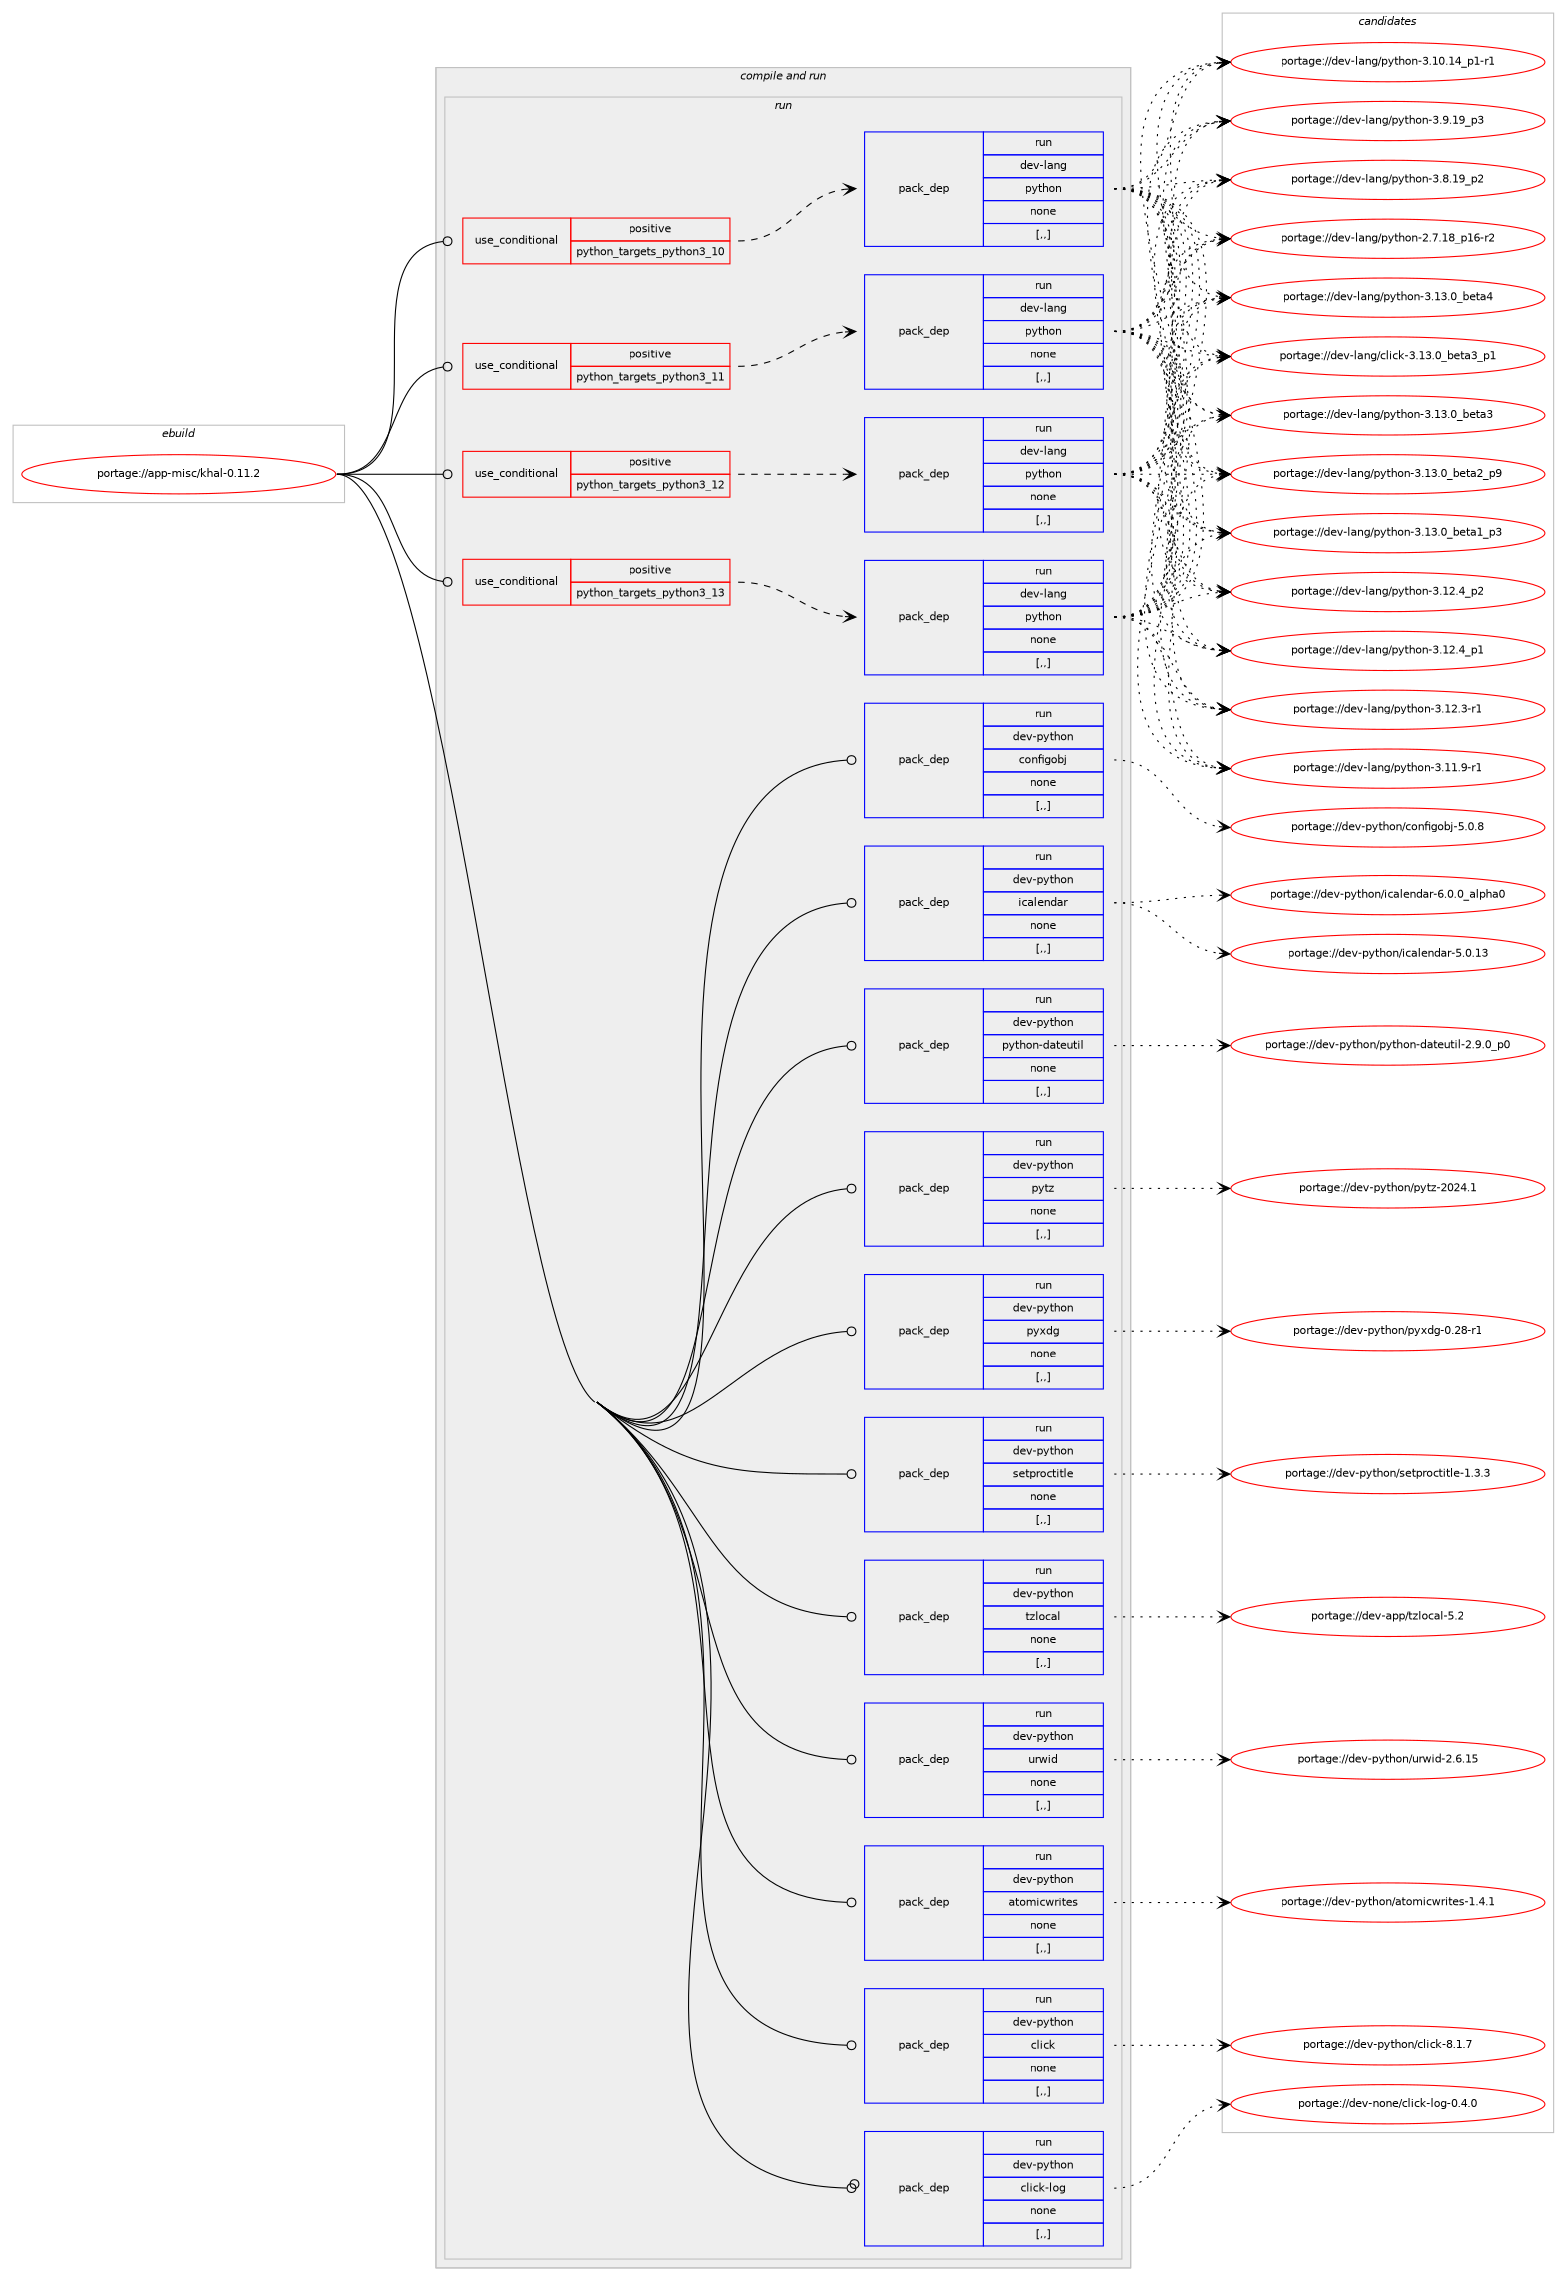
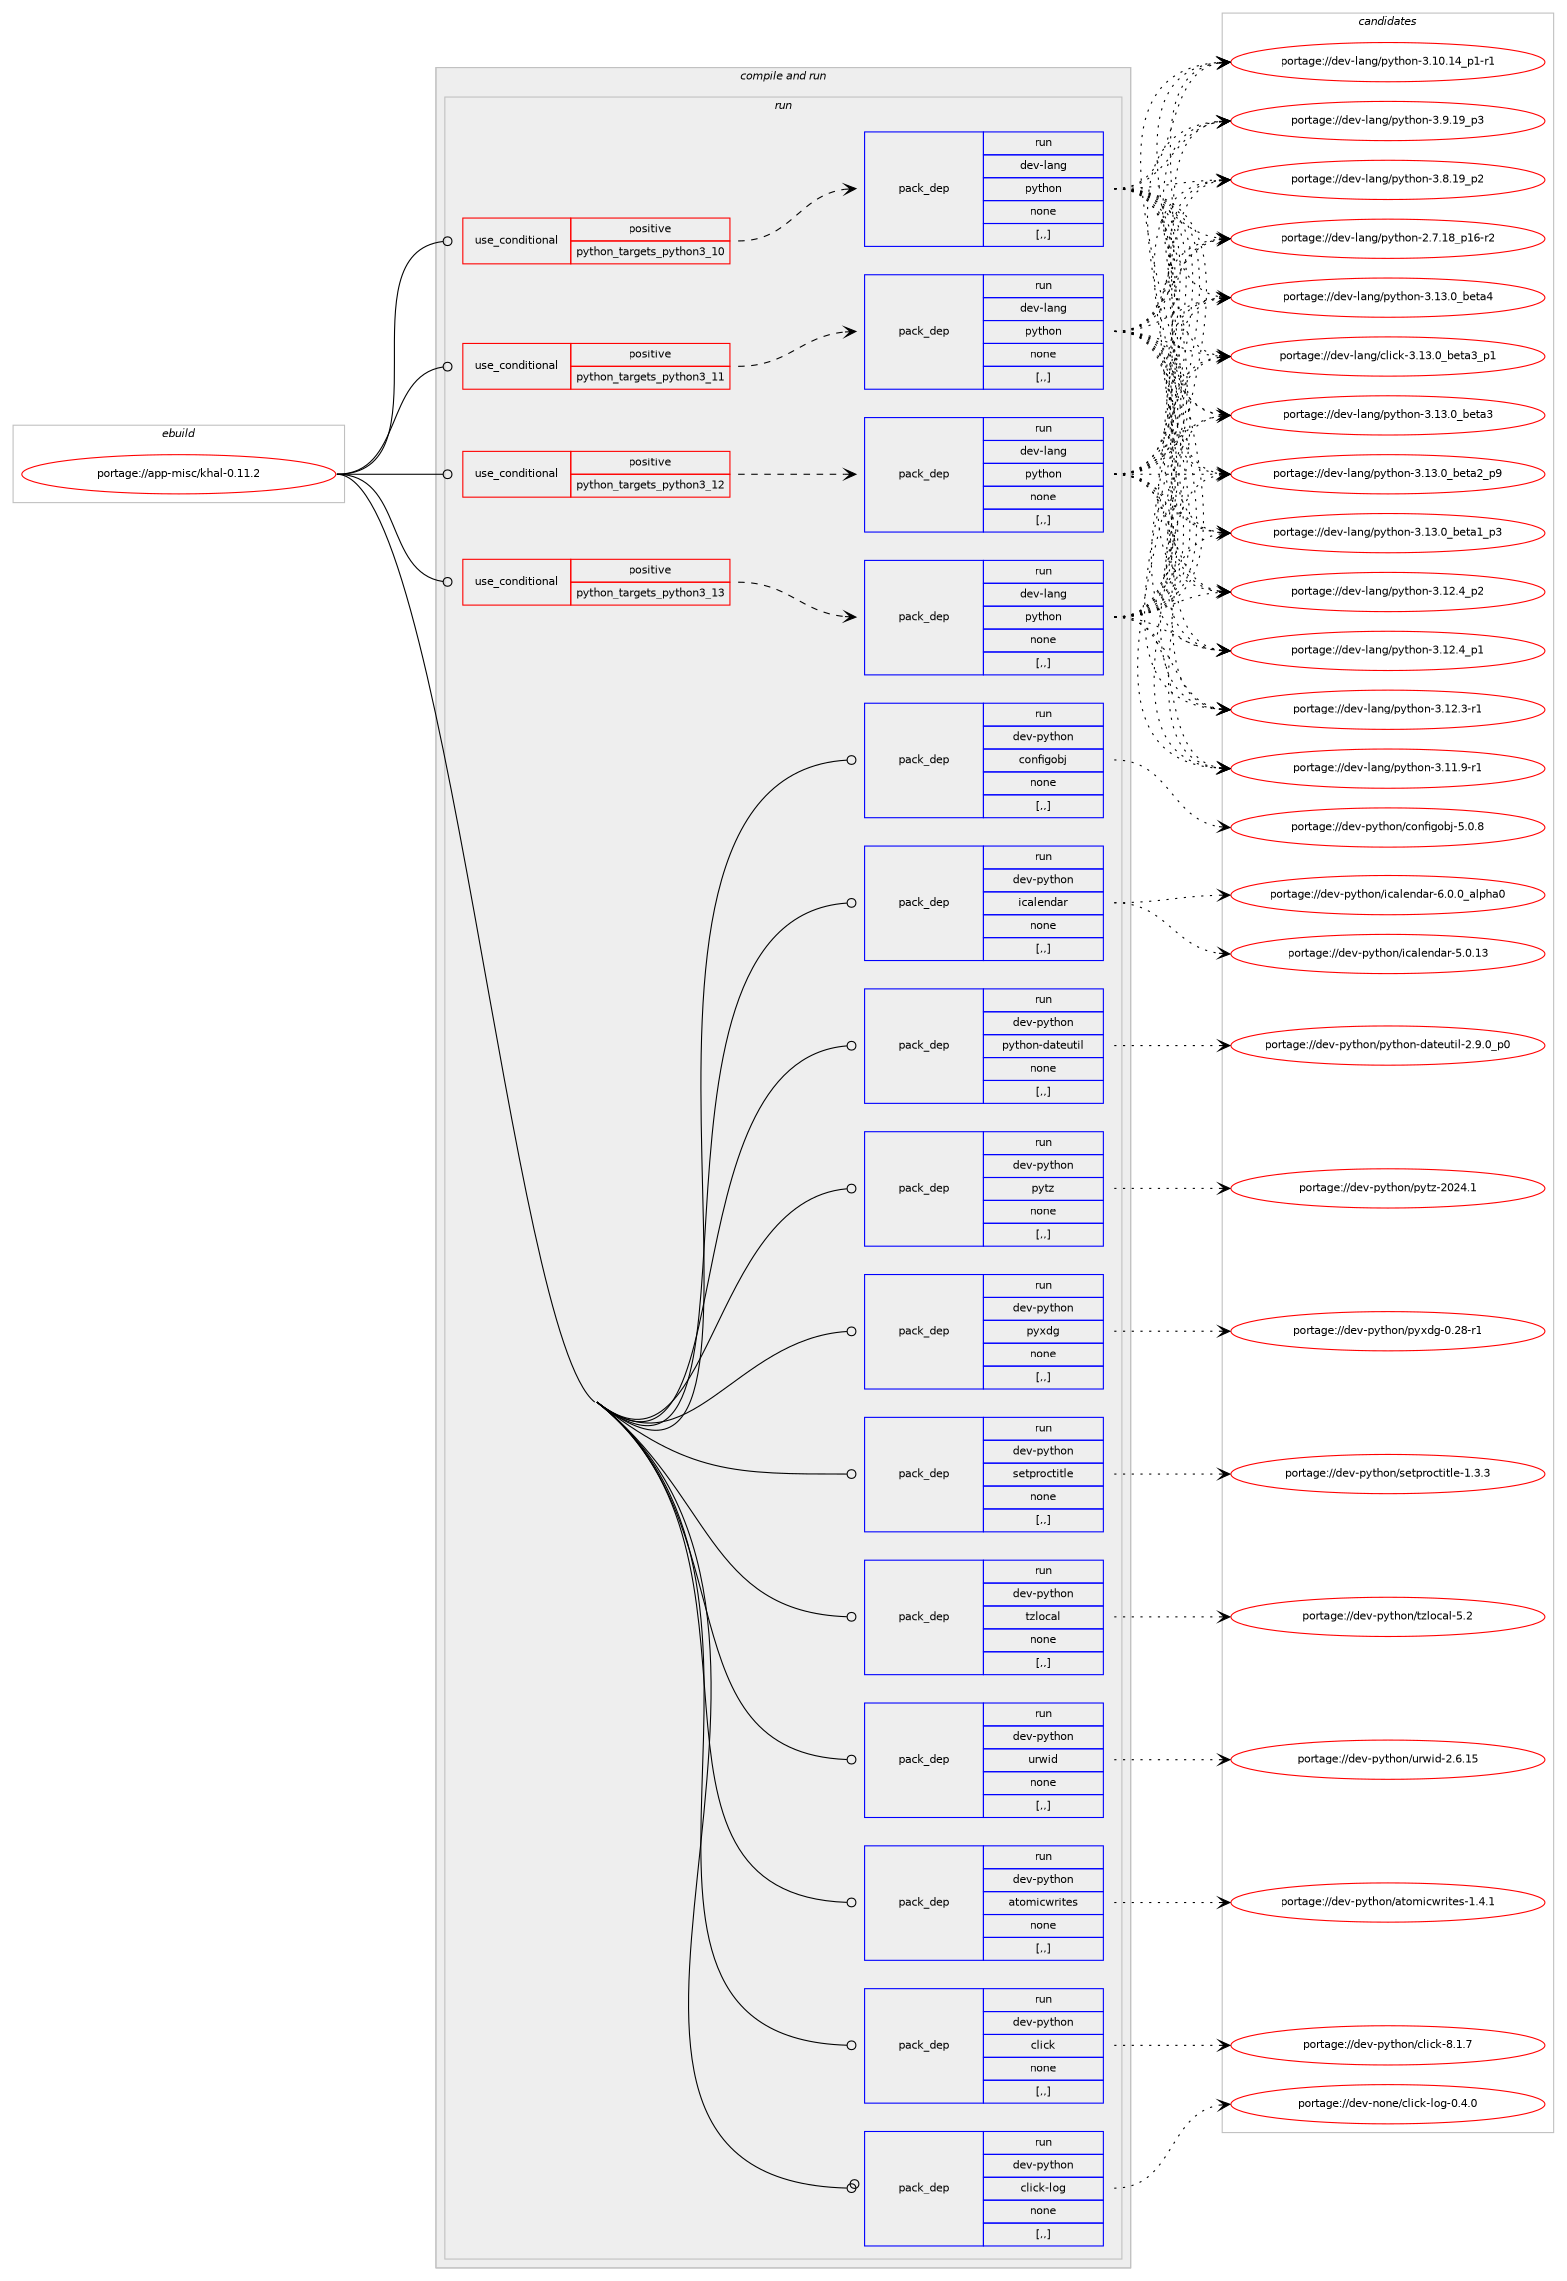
(1388, 1617) -> (1388, 1617)
